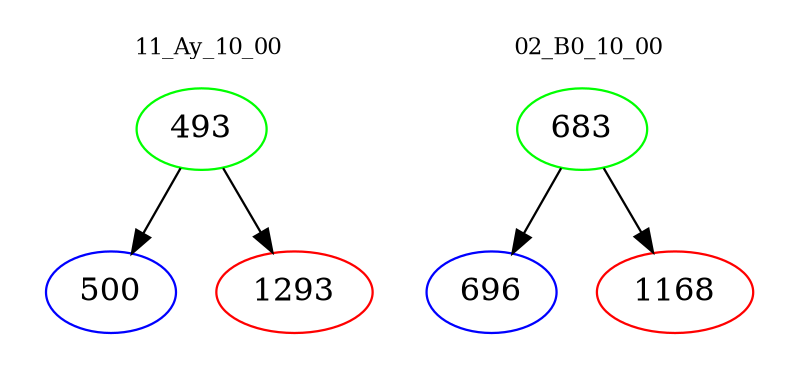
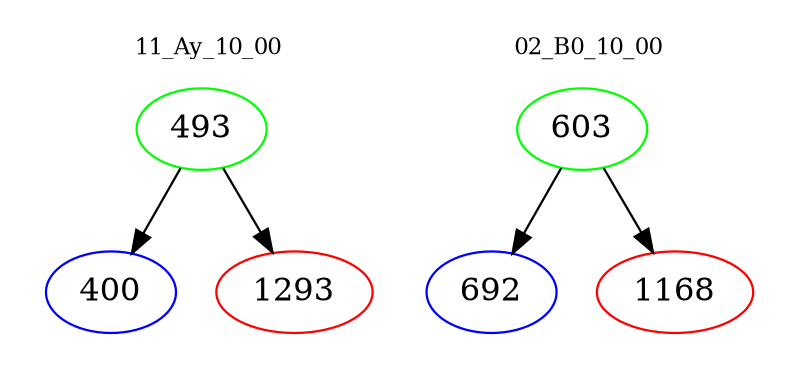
(582, 129) -> (582, 129)
(111, 292) -> (111, 292)
(492, 292) -> (492, 292)
